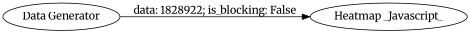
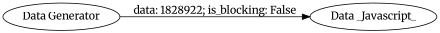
(389, 17) -> (373, 17)
